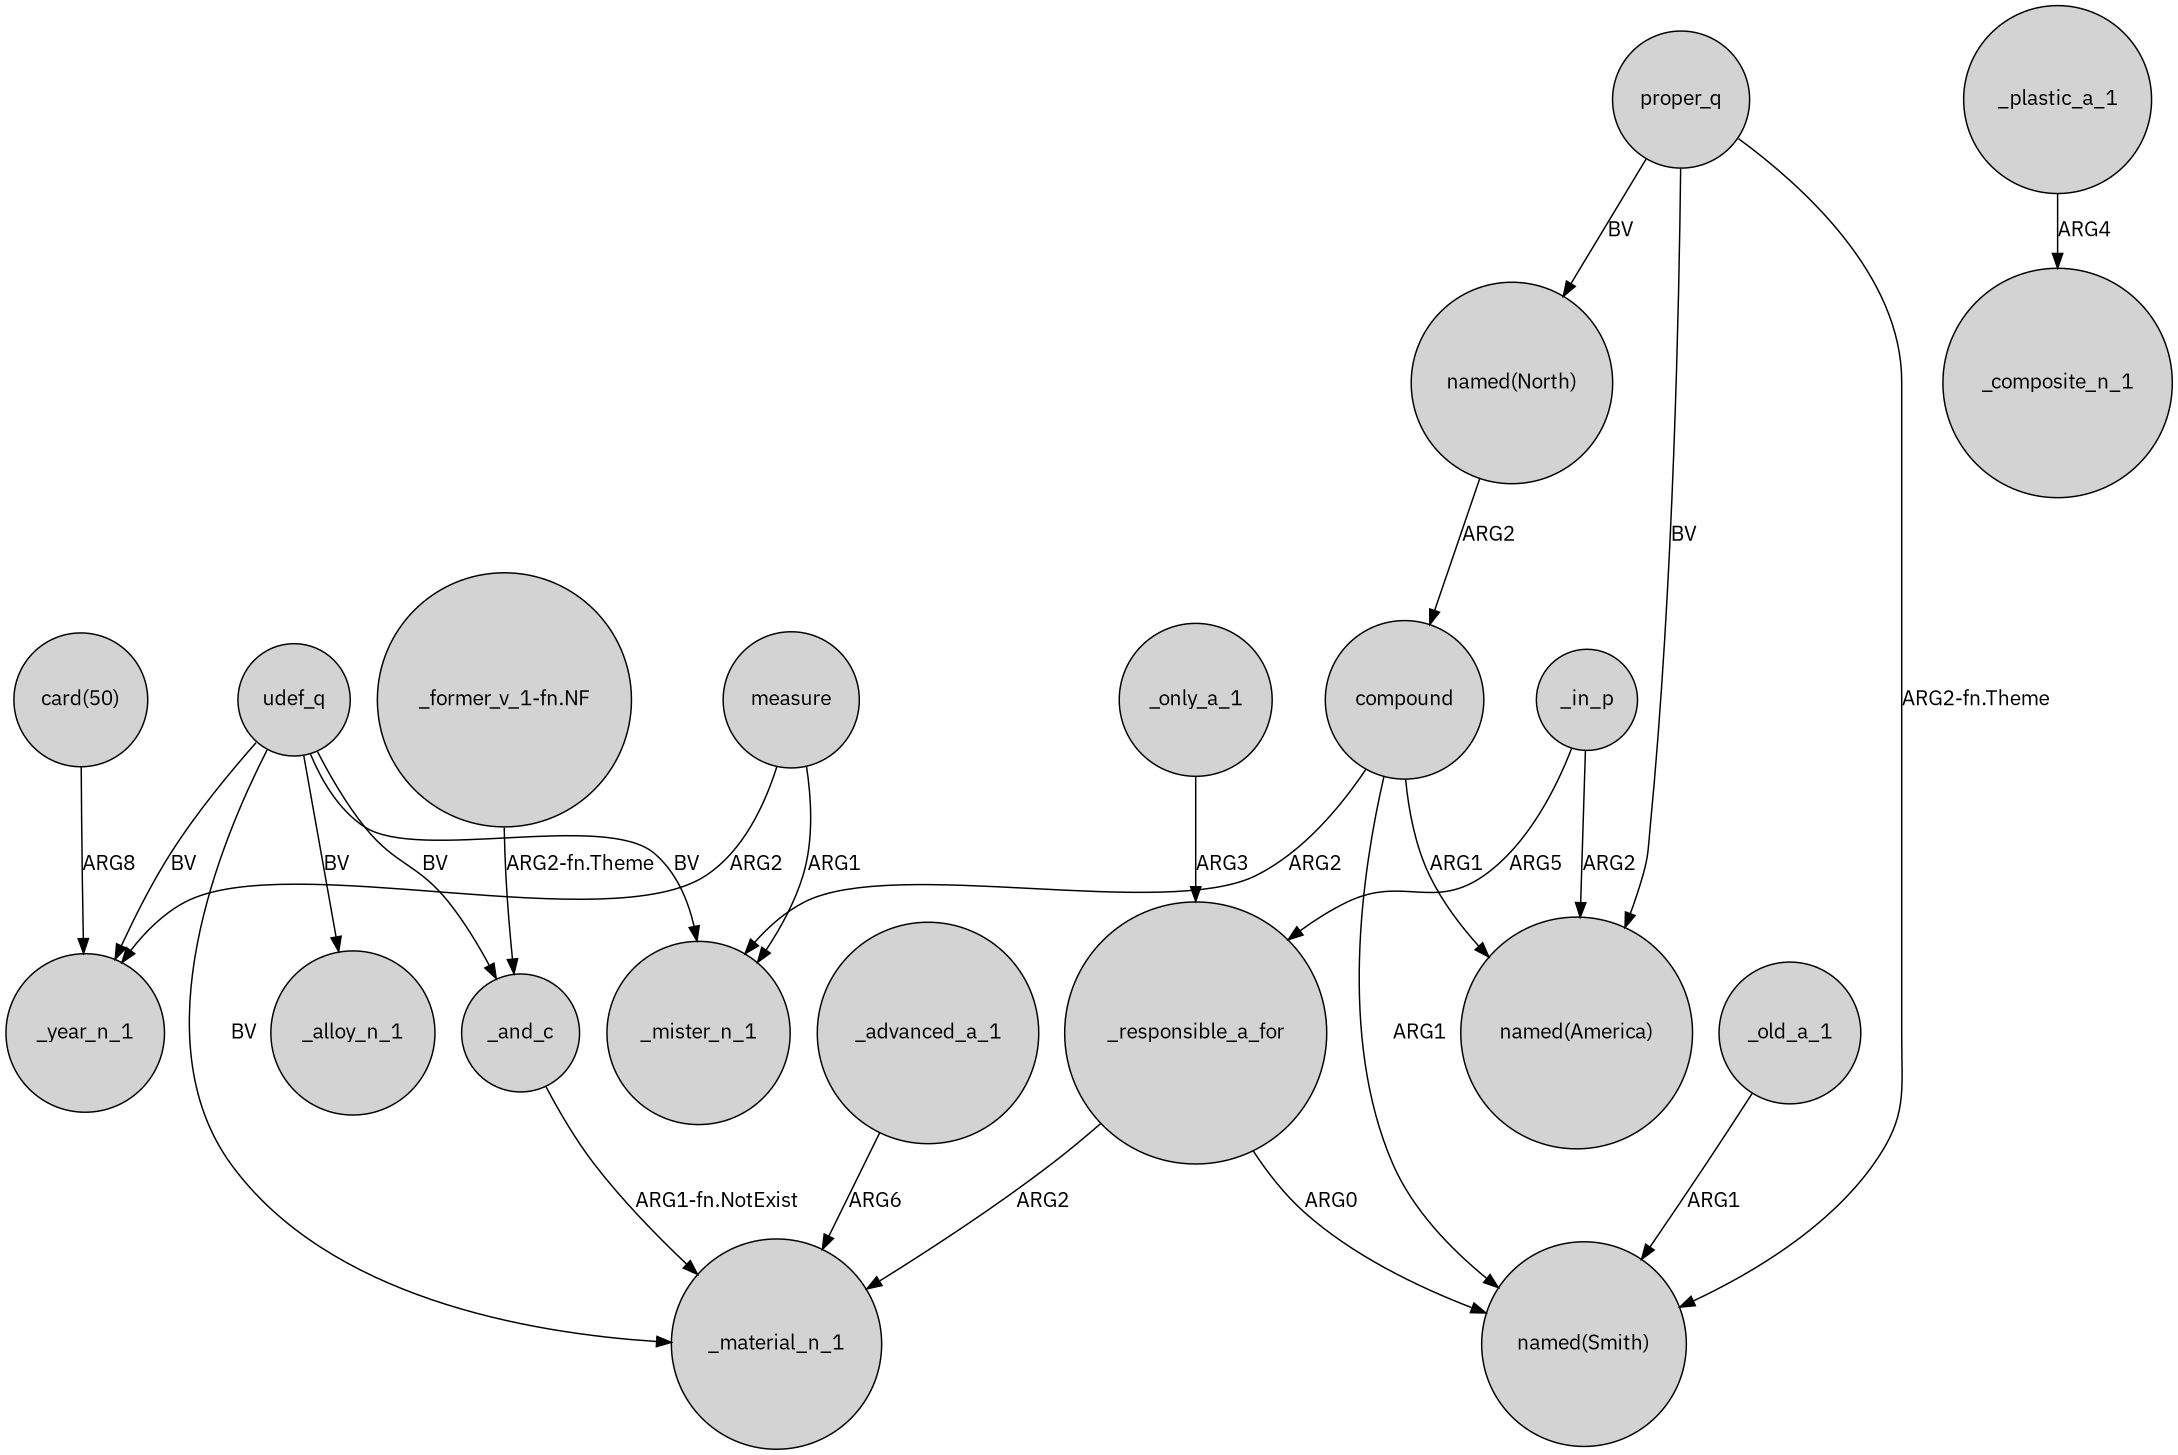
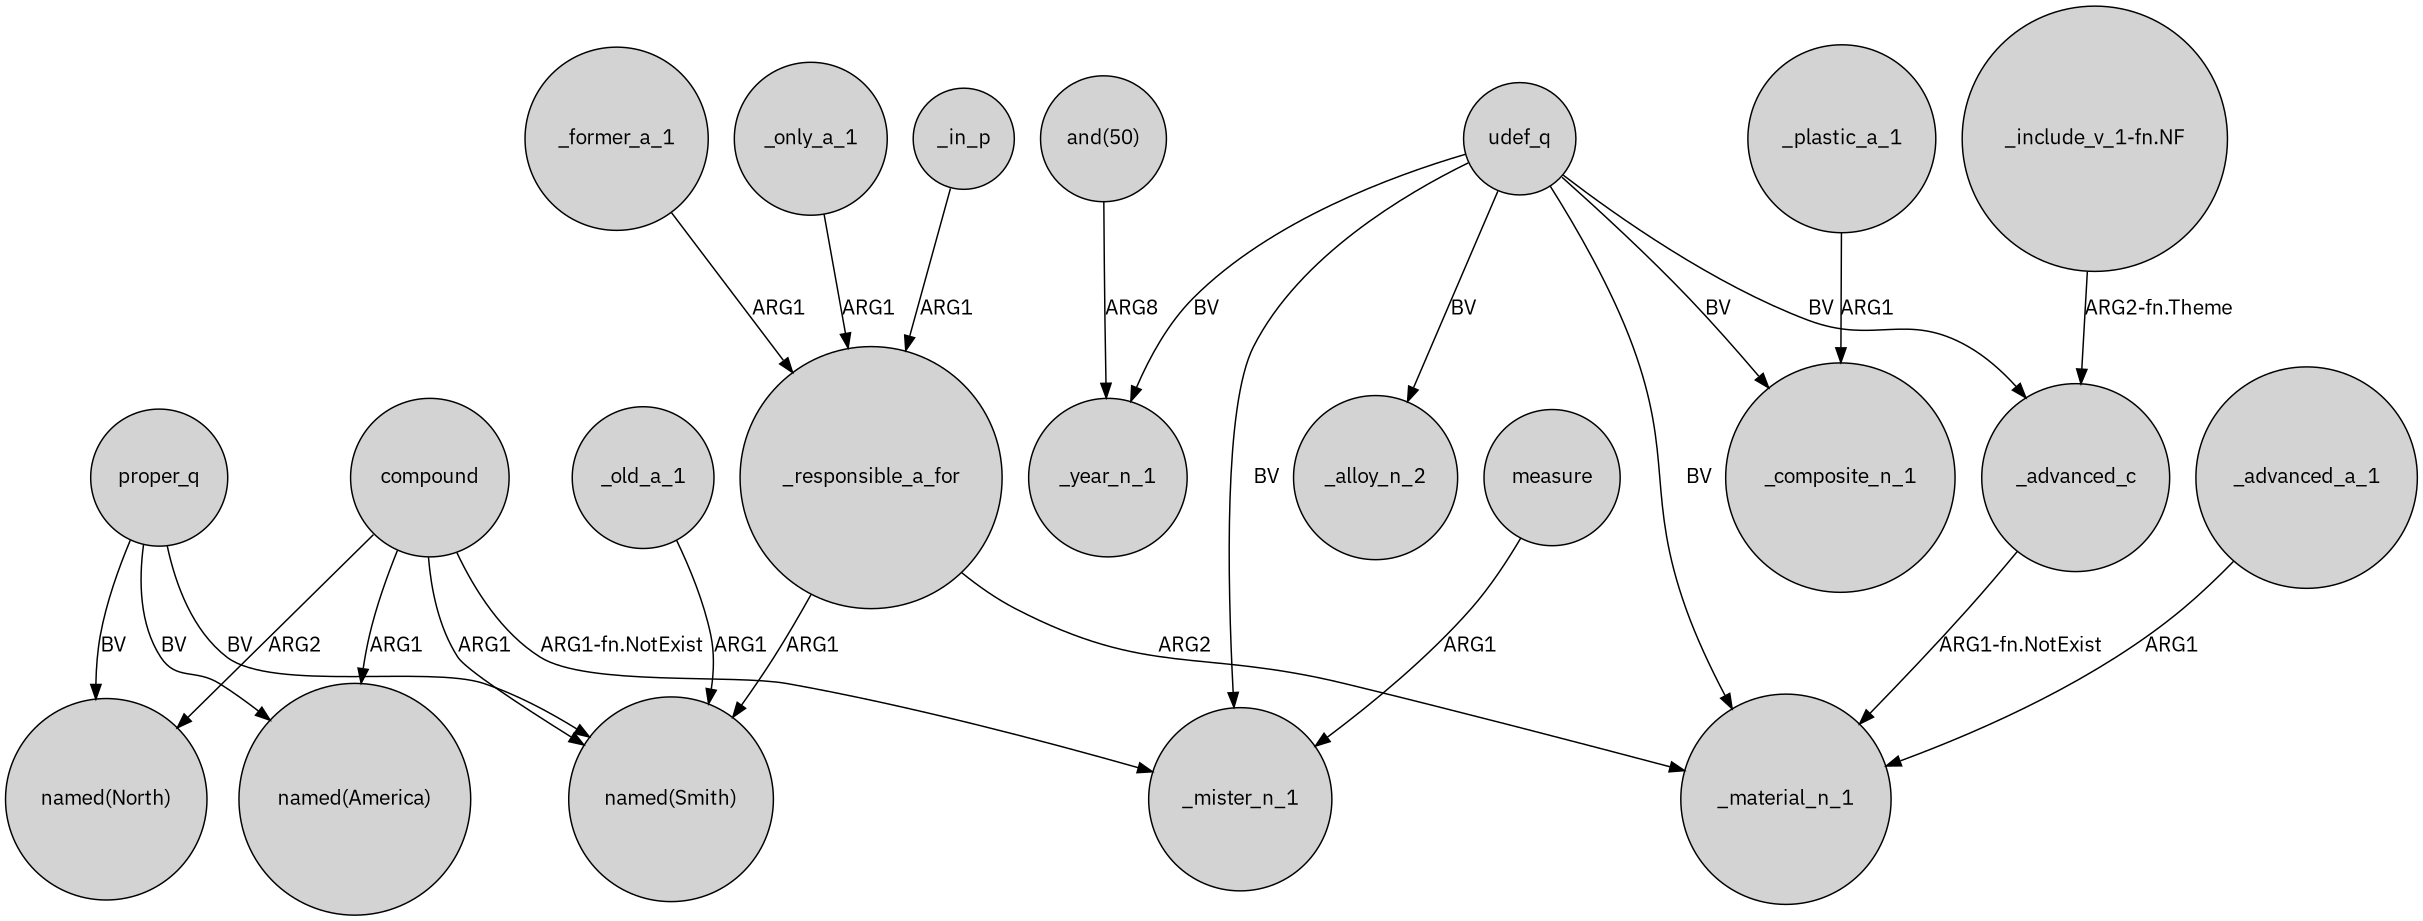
none -> (617, 139)
(2085, 231) -> (1868, 309)
none -> (1664, 273)
(1457, 544) -> (281, 626)
(81, 700) -> (1103, 139)
(504, 700) -> (2095, 139)
(1976, 700) -> (240, 646)
(1583, 827) -> none
(1223, 864) -> (869, 309)
(1316, 864) -> (623, 646)
(1536, 864) -> (947, 309)
(476, 894) -> none
(353, 1033) -> (1376, 478)
(521, 1033) -> (2076, 478)
(876, 1201) -> (2172, 646)
(1332, 1201) -> (813, 646)
